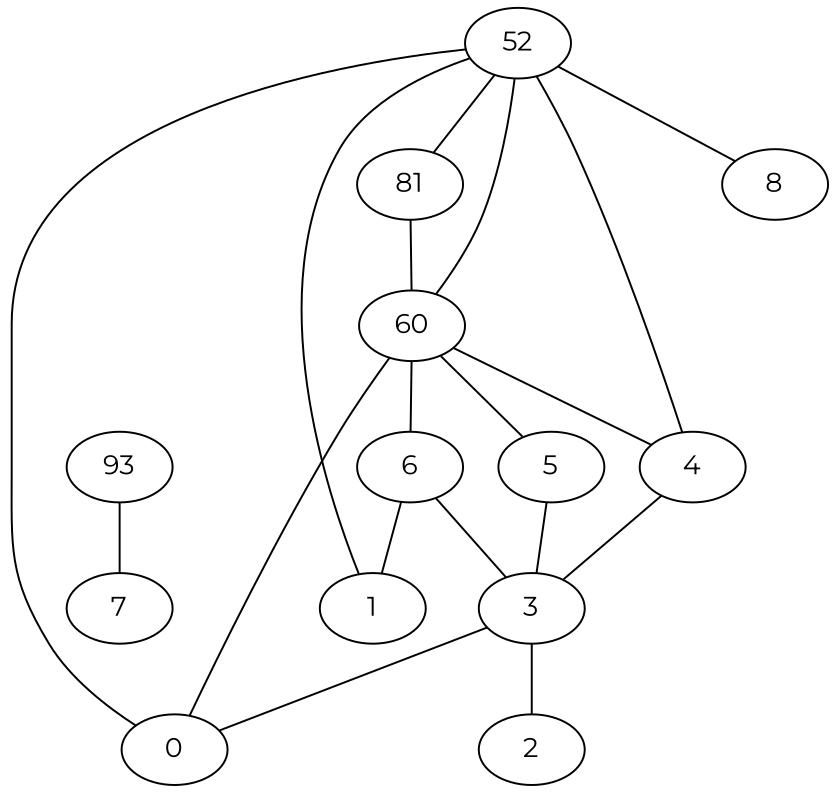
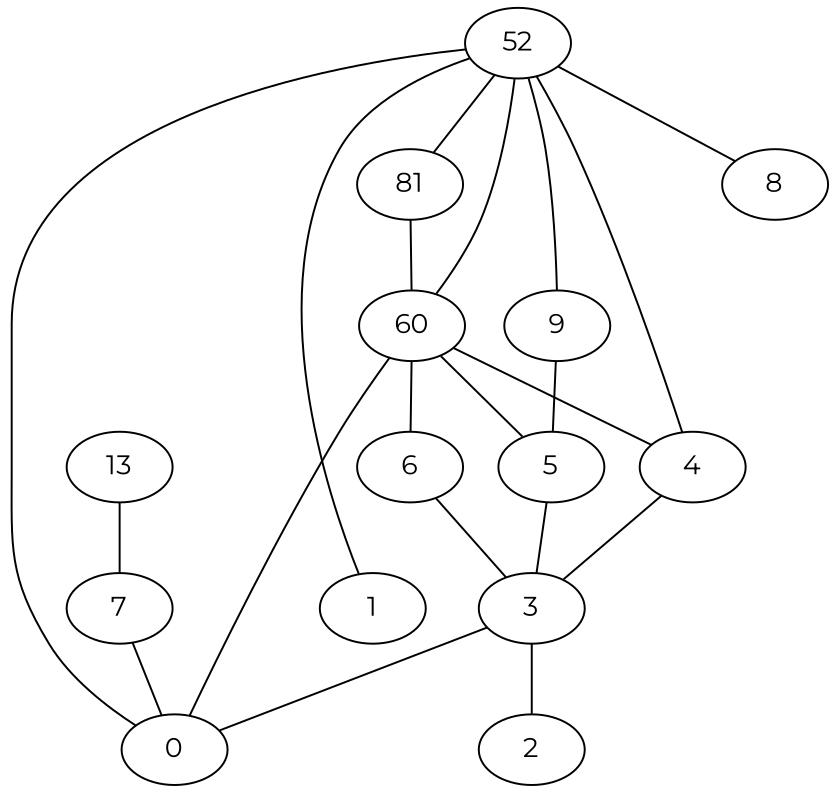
none -> (557, 326)
(120, 467) -> (120, 467)
(391, 538) -> none
none -> (147, 679)
